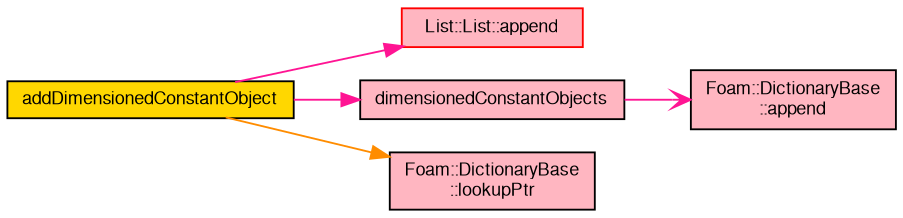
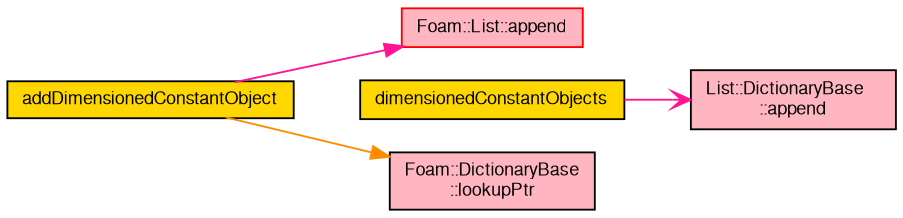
(492, 28) -> (492, 28)
(317, 100) -> none
(492, 100) -> (492, 100)
(793, 100) -> (793, 100)
